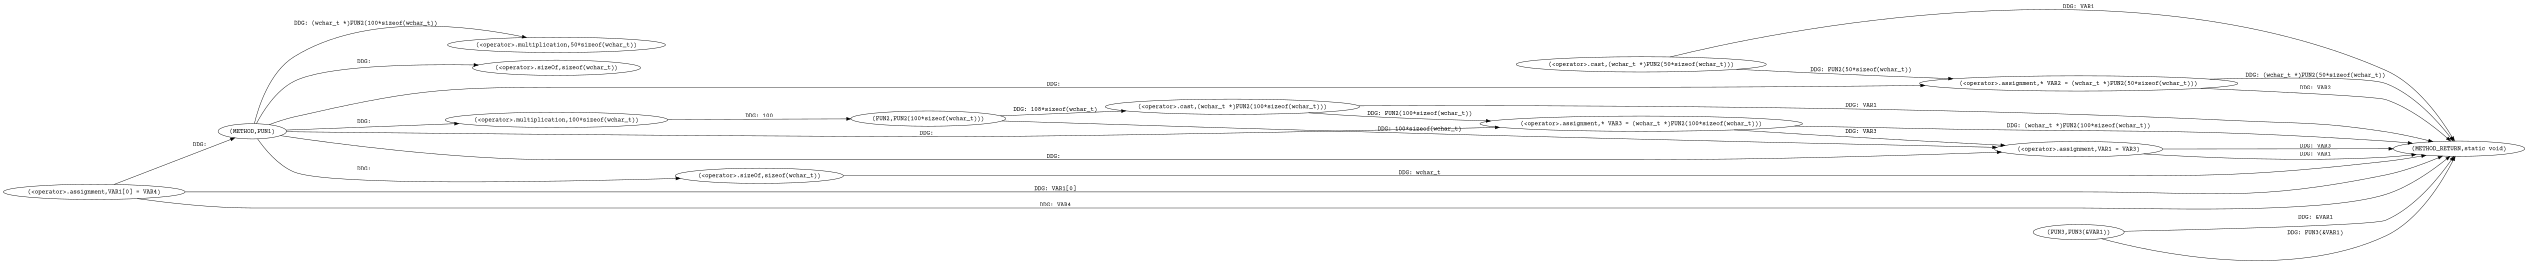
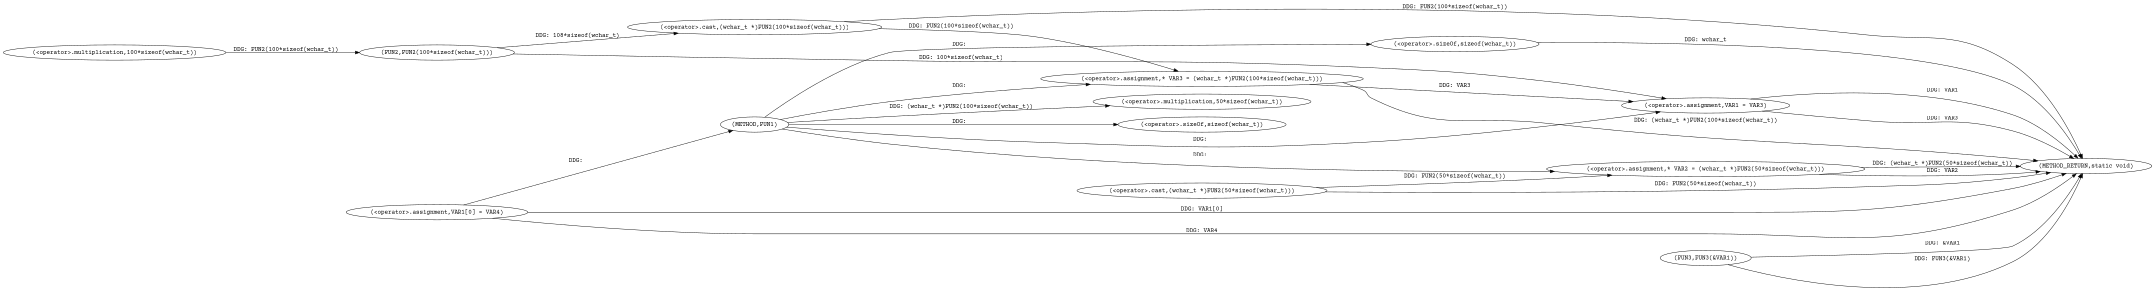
(2079, 7) -> (1706, 184)
(1861, 105) -> (1455, 7)
(759, 116) -> (286, 49)
(370, 127) -> none
